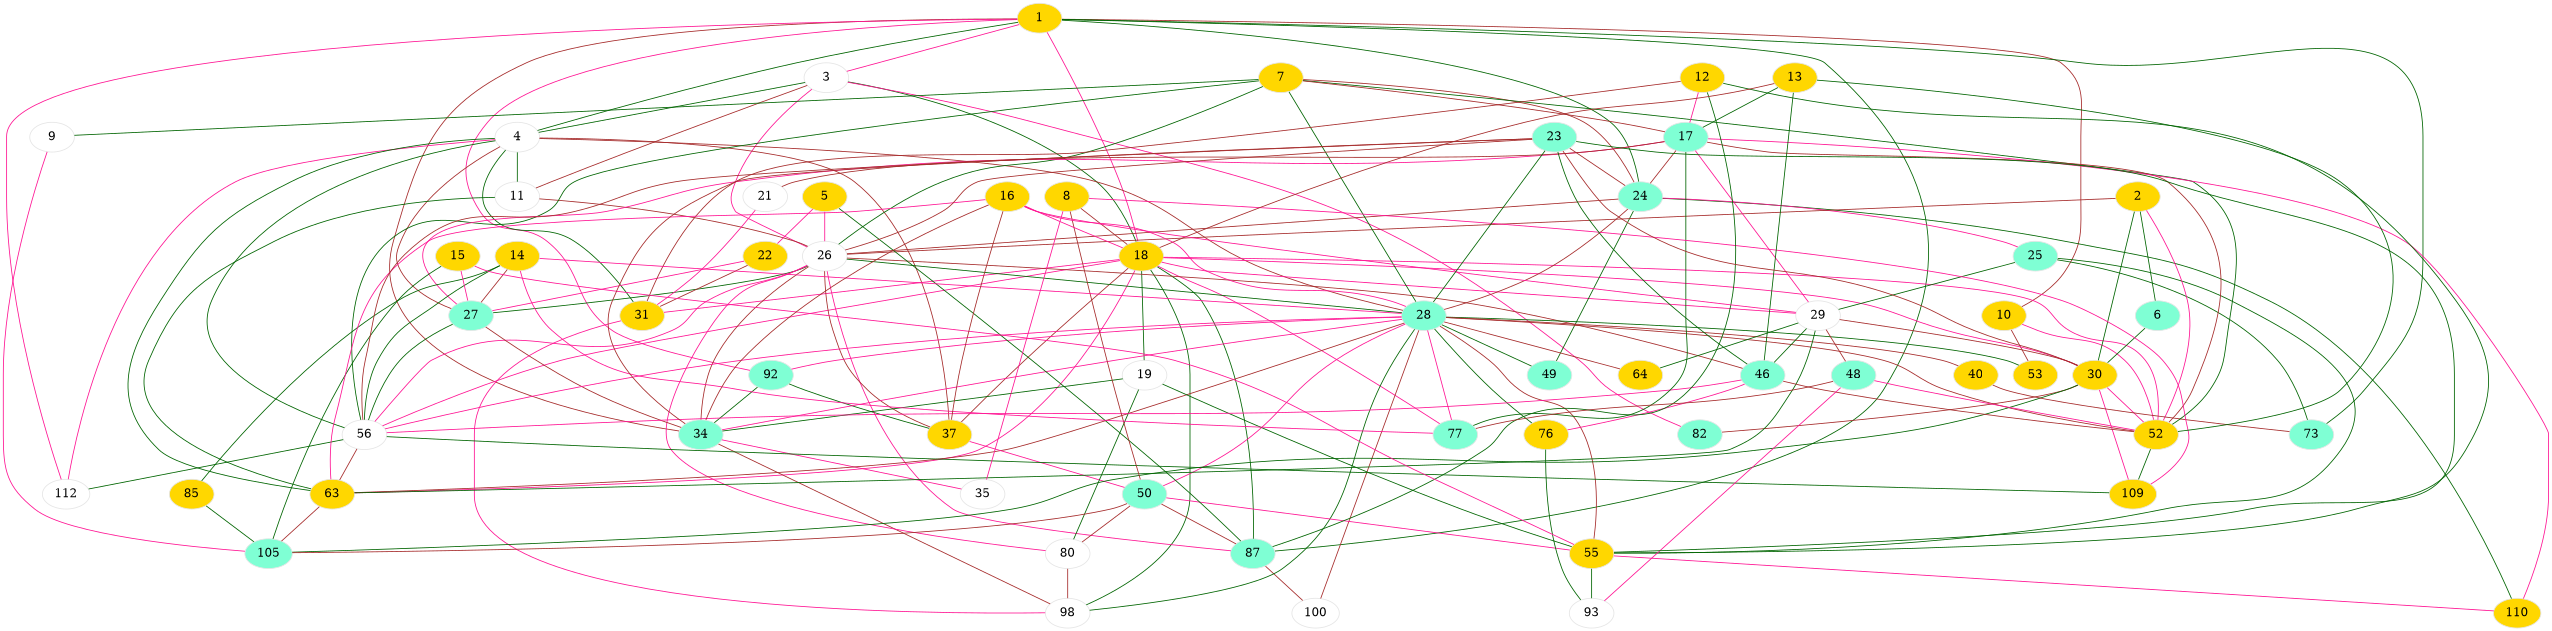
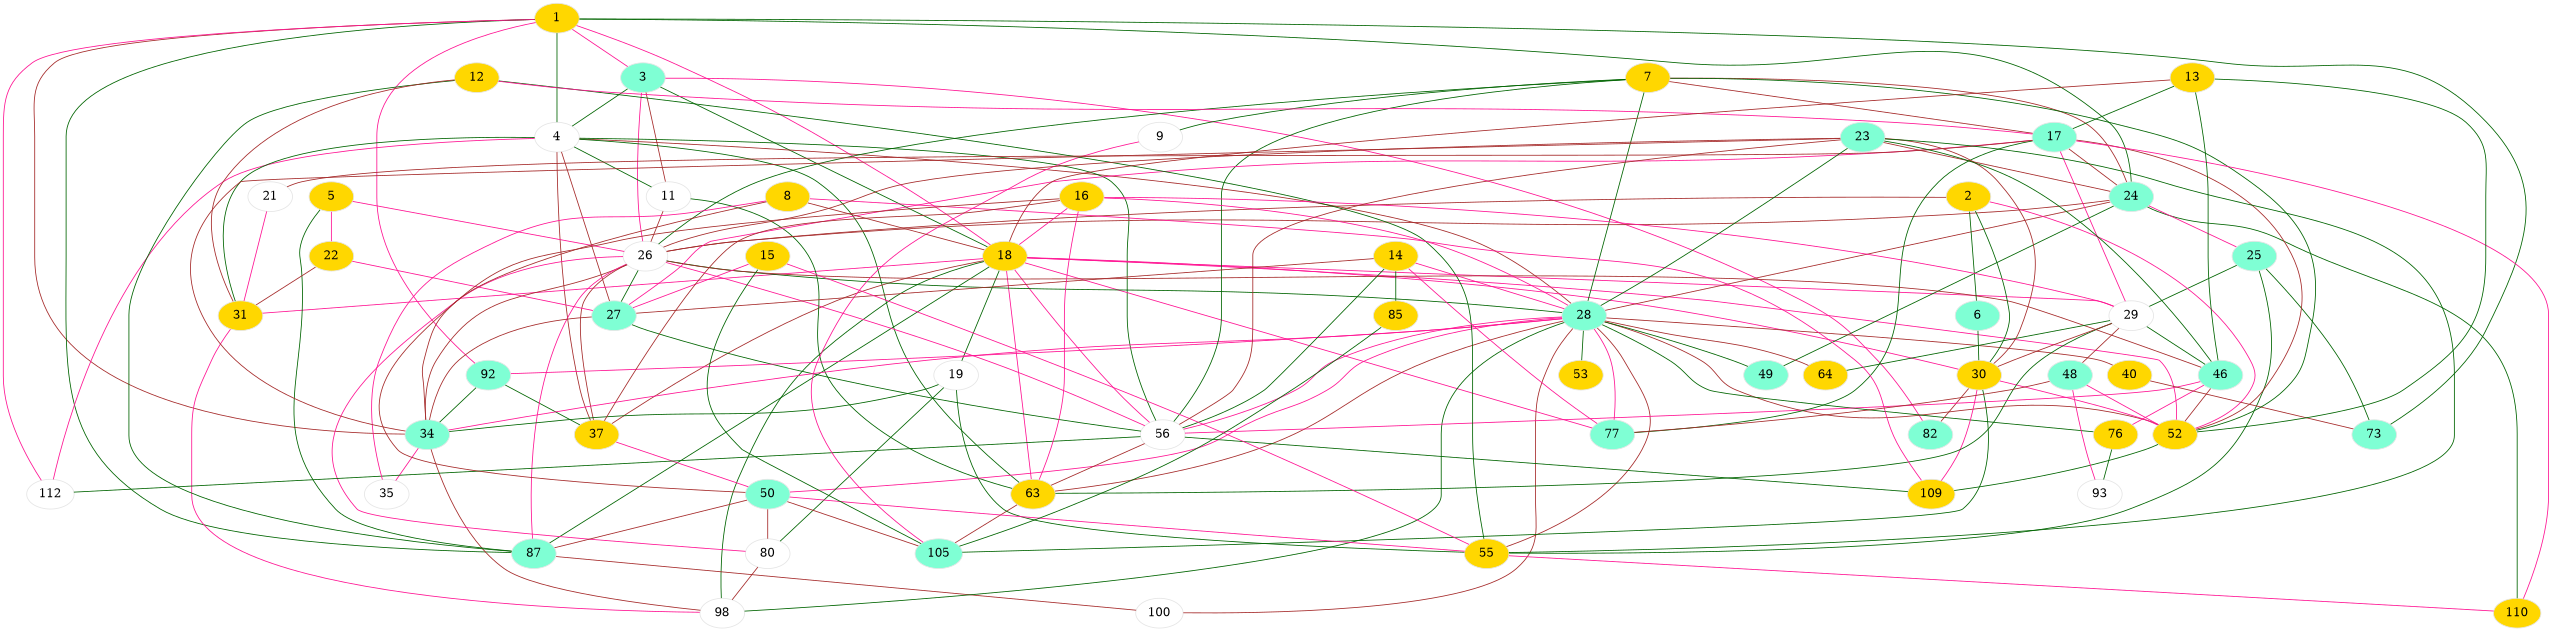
(826, 78) -> (643, 78)
(2004, 316) -> none
(1592, 584) -> none
